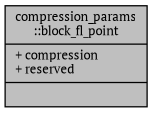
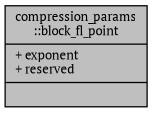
(57, 56) -> (47, 56)
